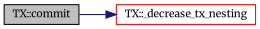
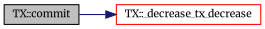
(186, 15) -> (189, 15)
